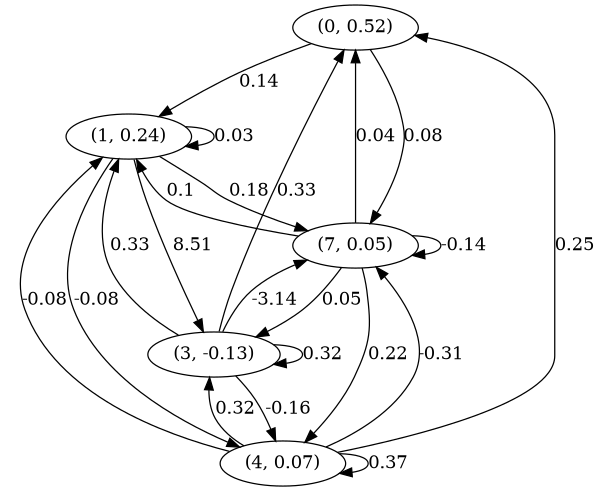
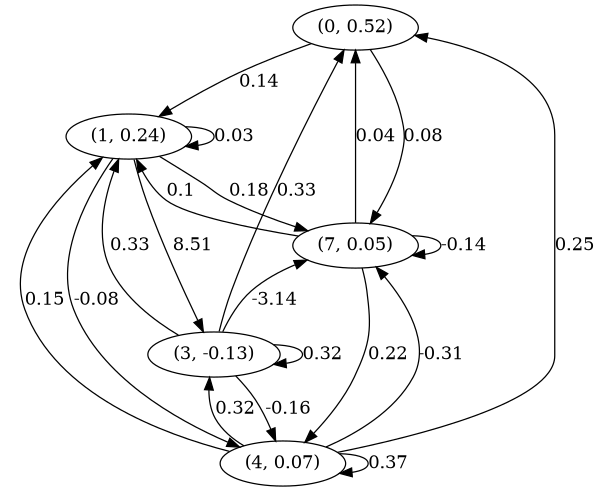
(45, 300) -> (45, 300)
(309, 305) -> none
